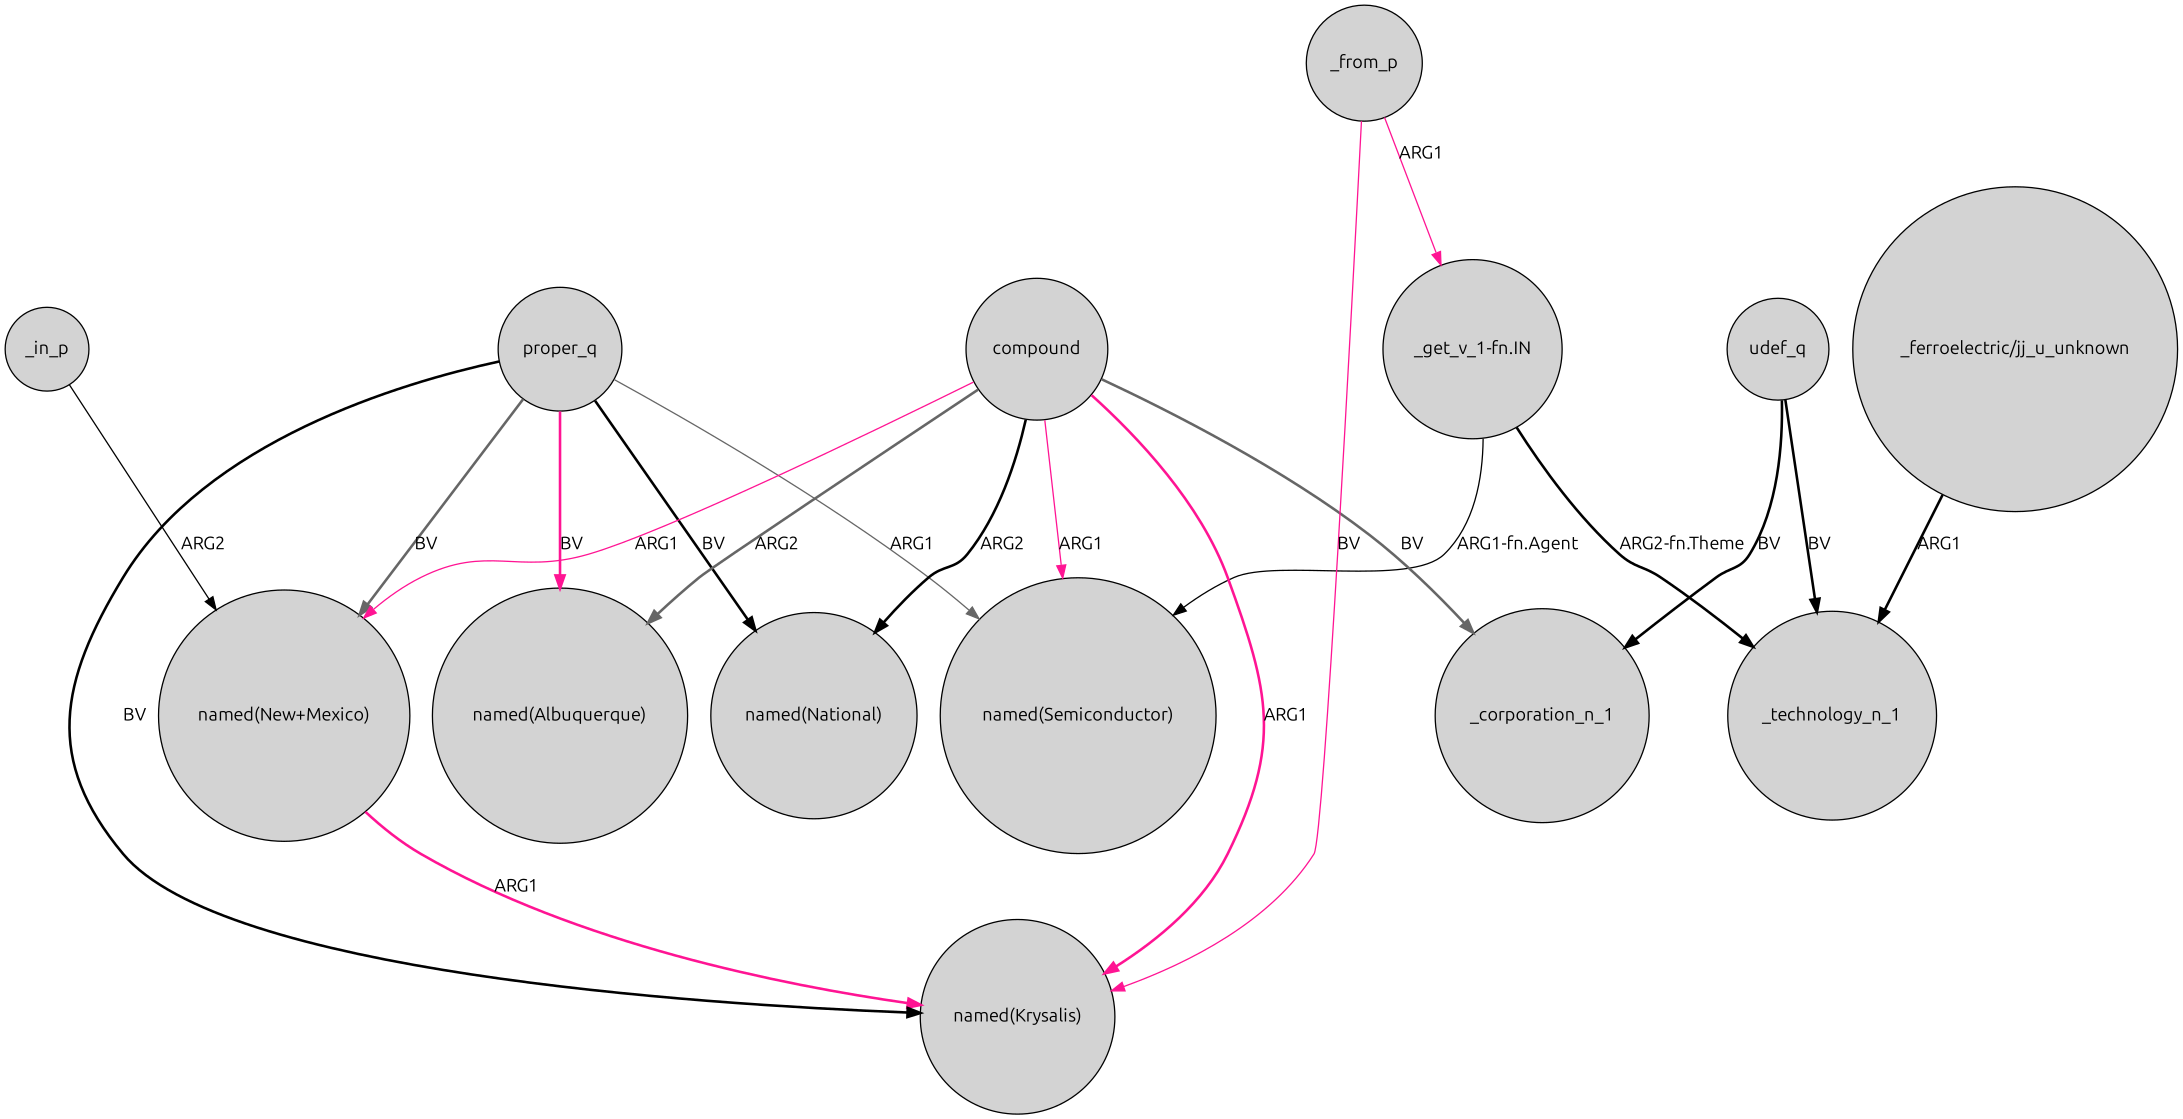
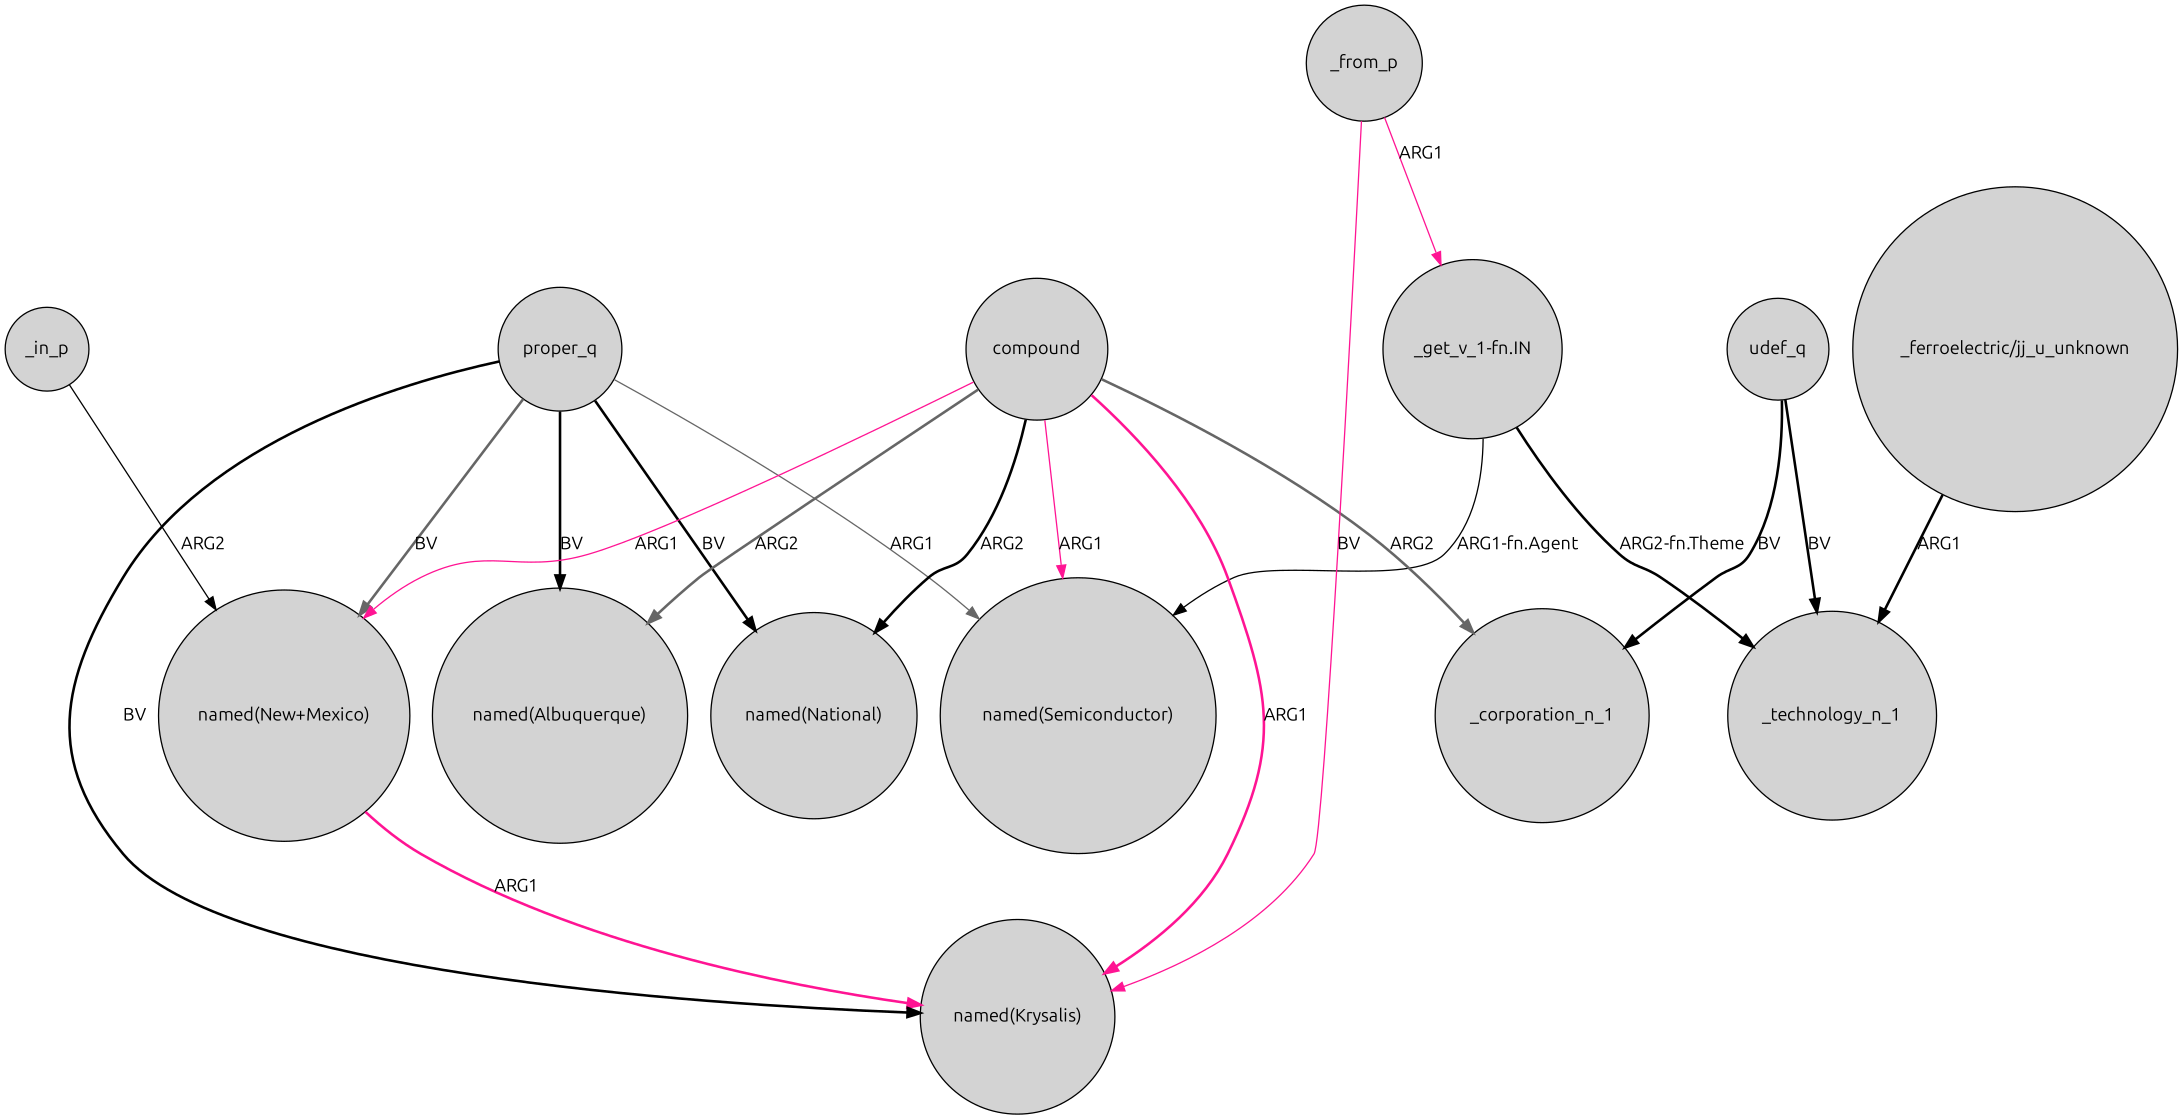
(560, 493) -> (560, 493)
(1413, 545) -> (1413, 545)
